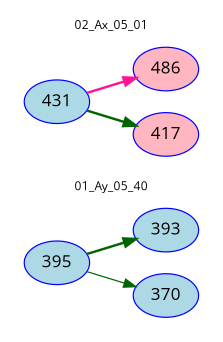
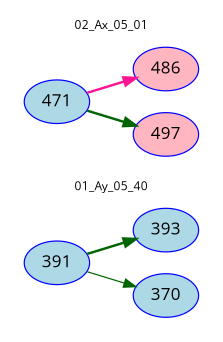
(57, 102) -> (57, 102)
(166, 134) -> (166, 134)
(57, 263) -> (57, 263)
